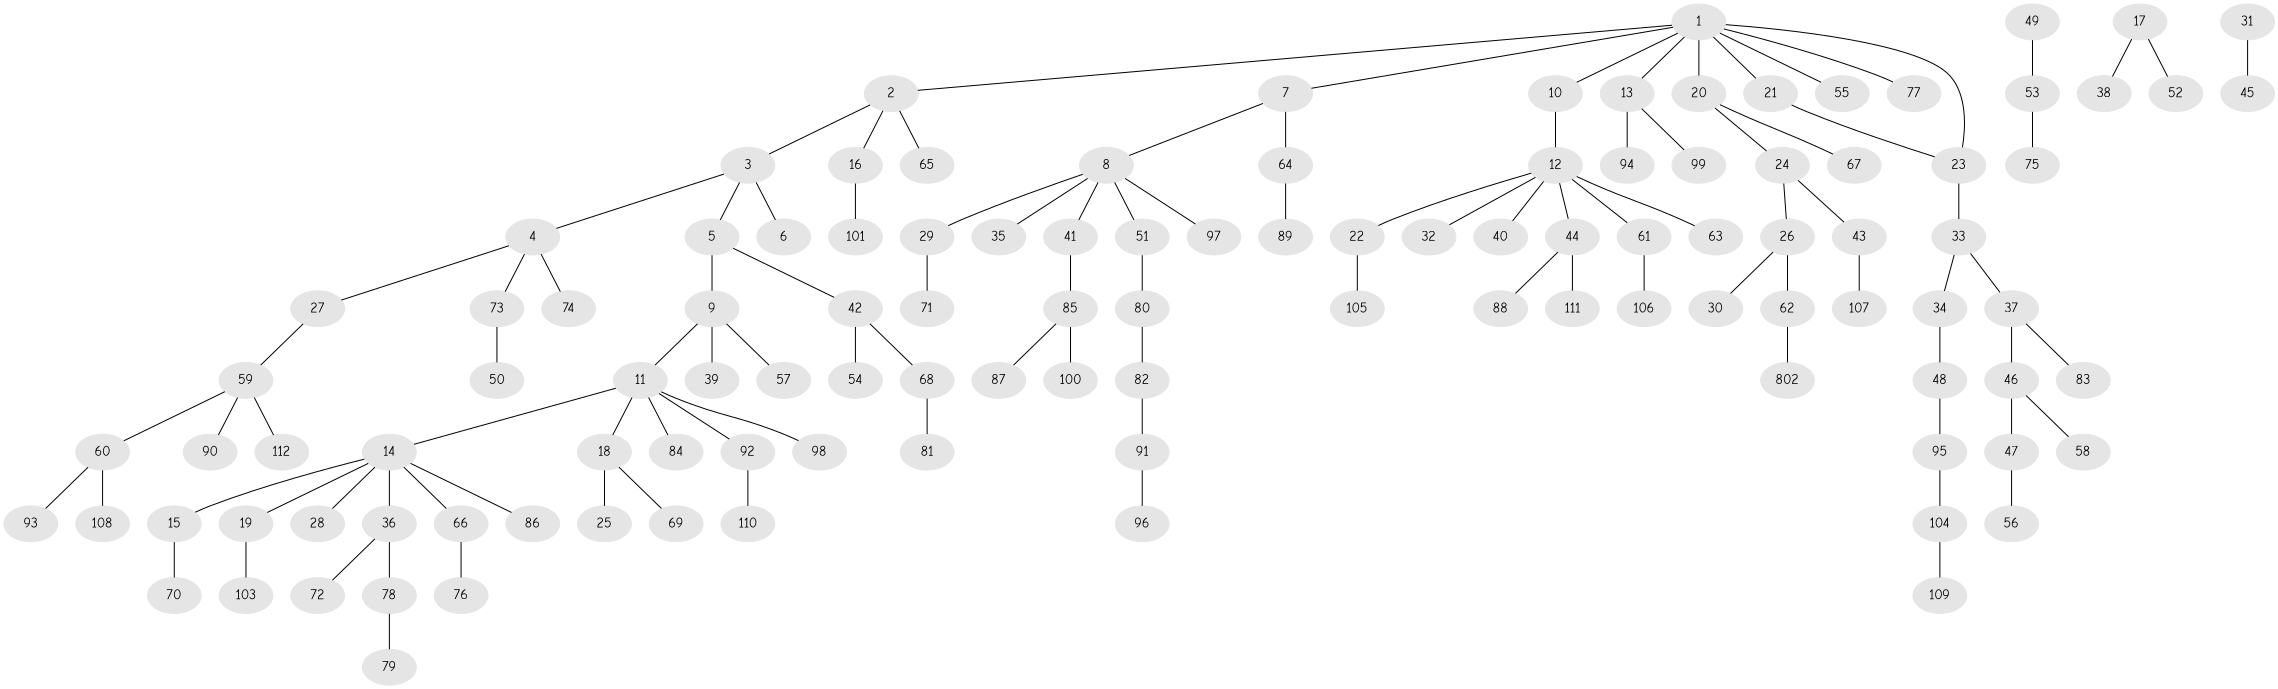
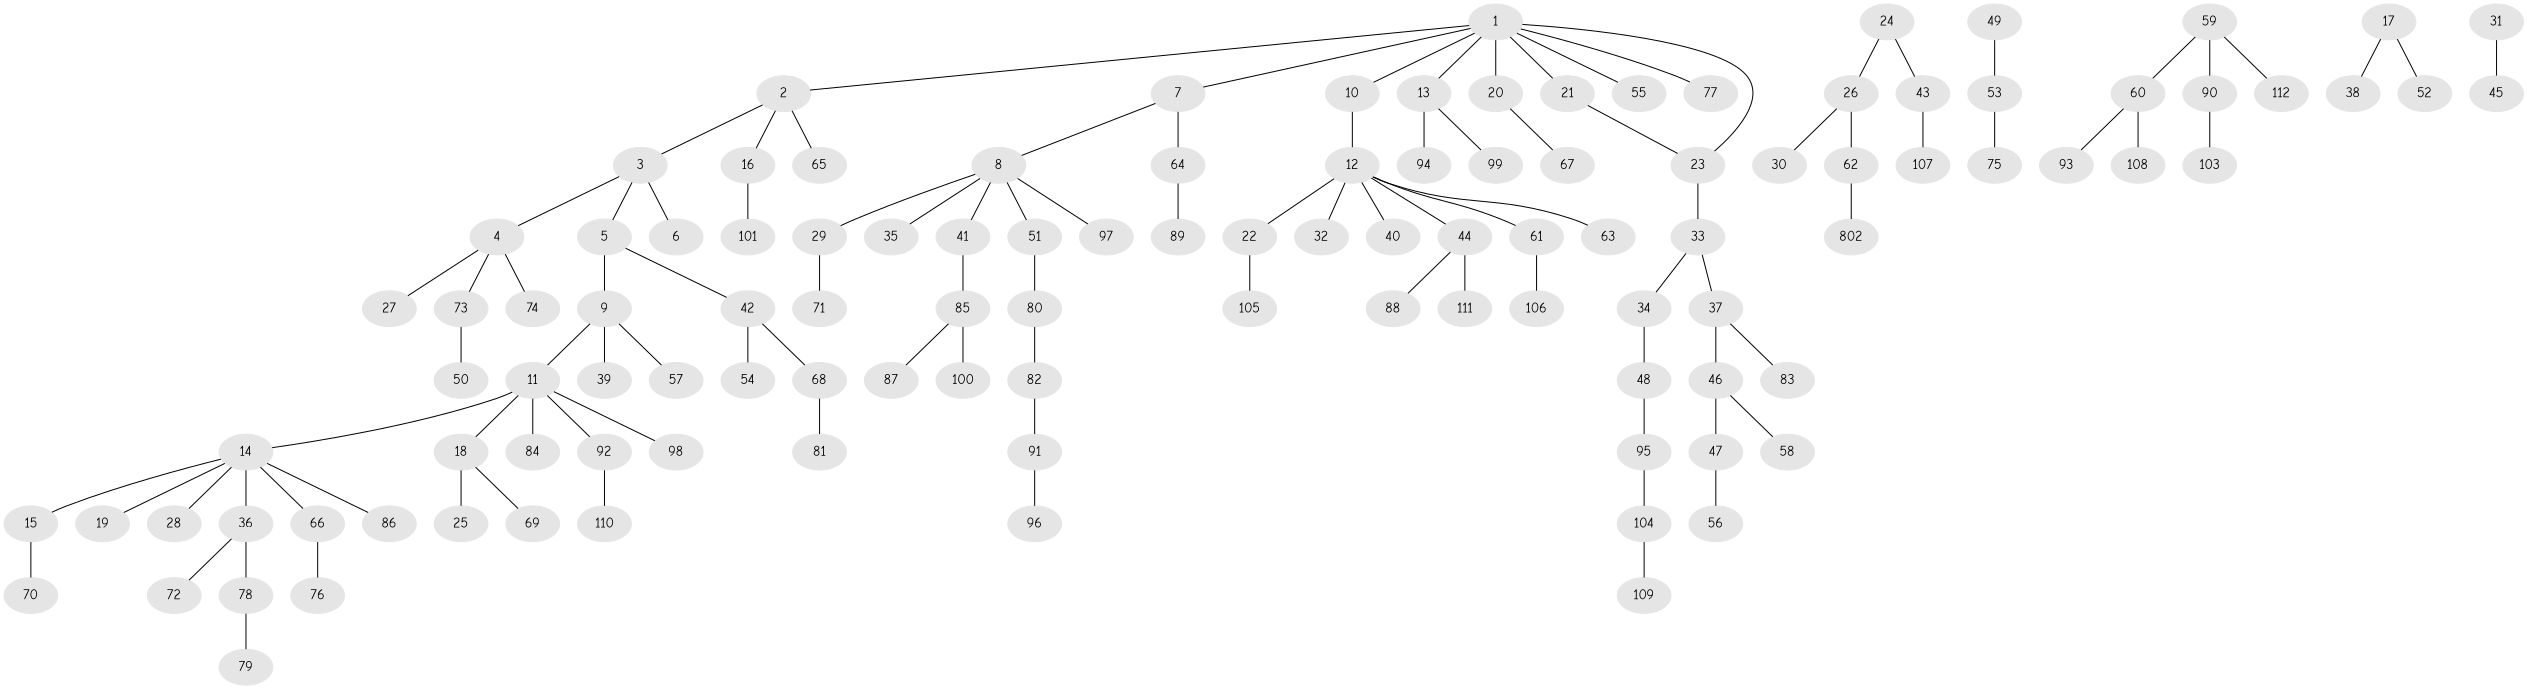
(1741, 129) -> none
(282, 344) -> none
(246, 560) -> (2210, 130)
